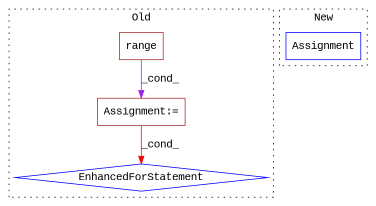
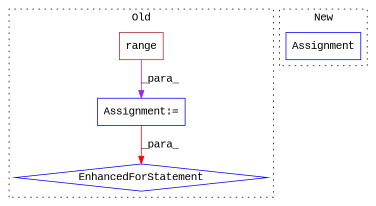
(160, 79) -> (160, 79)
(141, 112) -> (141, 112)
(160, 145) -> (160, 145)
